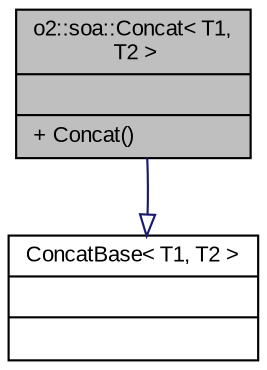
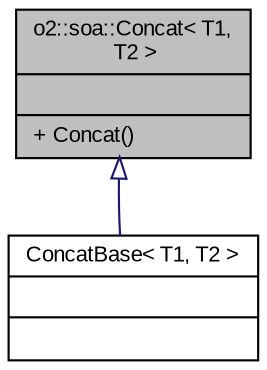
(148, 186) -> (119, 207)
